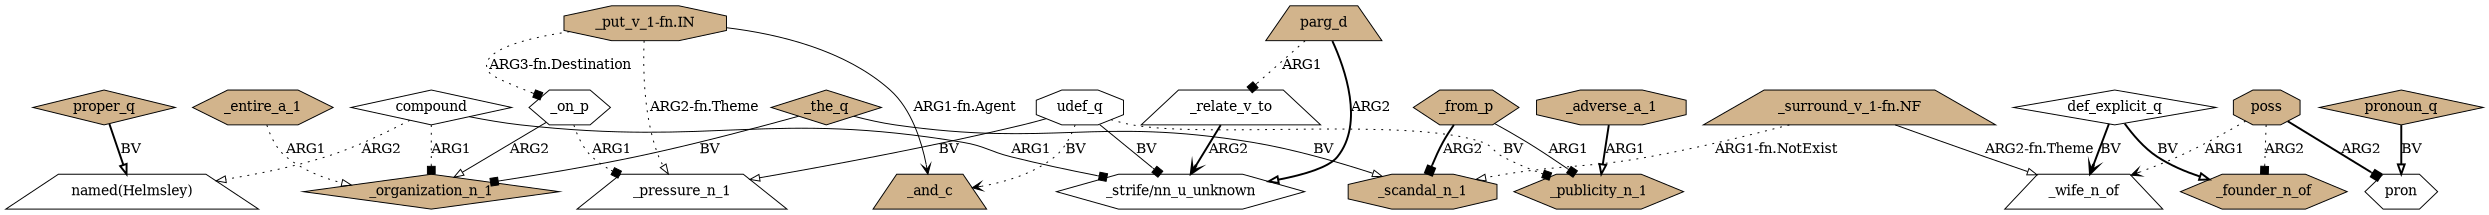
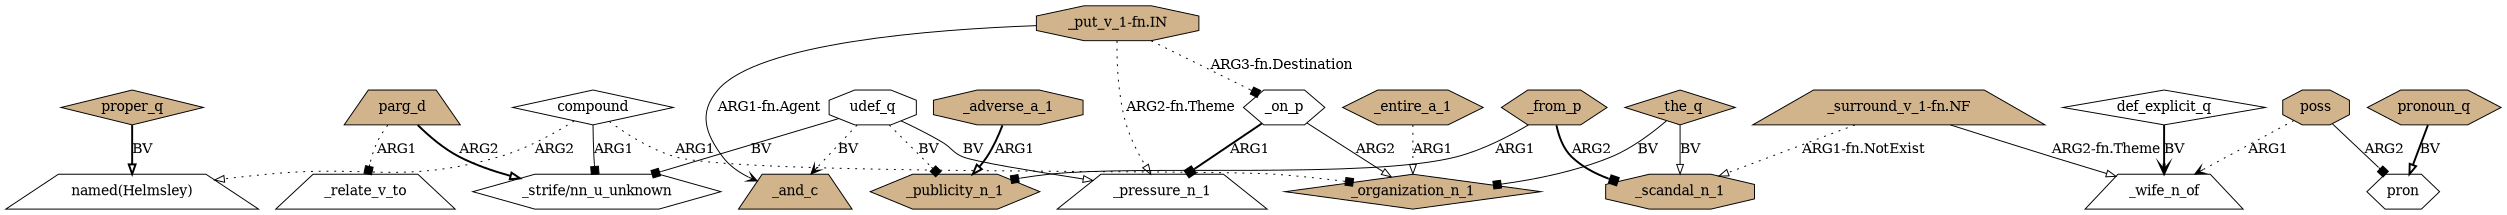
(2401, 107) -> (2434, 107)
(1208, 145) -> none
(2329, 147) -> (2355, 146)
(587, 152) -> (1228, 146)
(2264, 192) -> none
